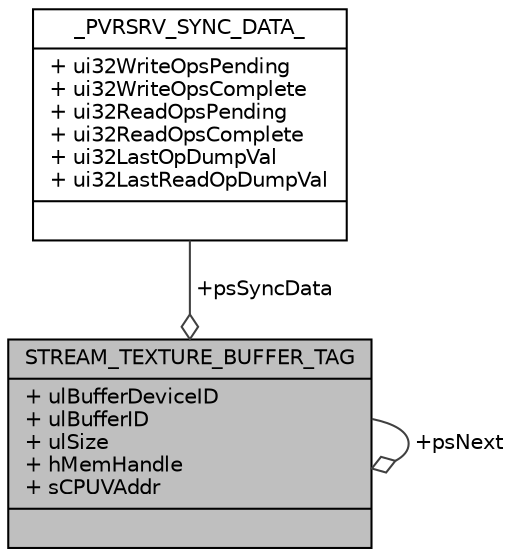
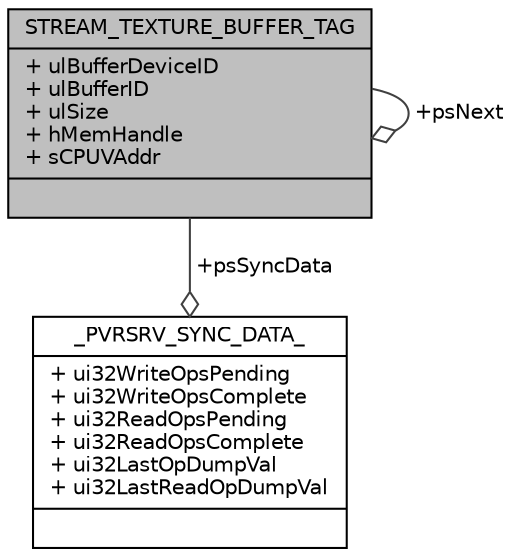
(190, 277) -> (190, 254)
